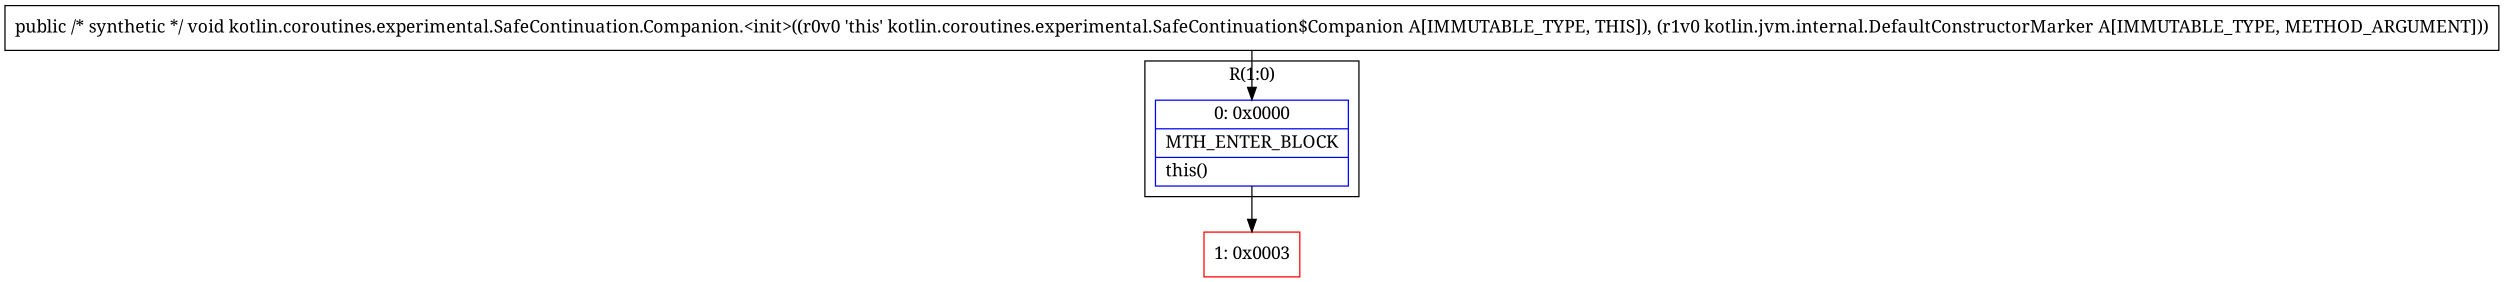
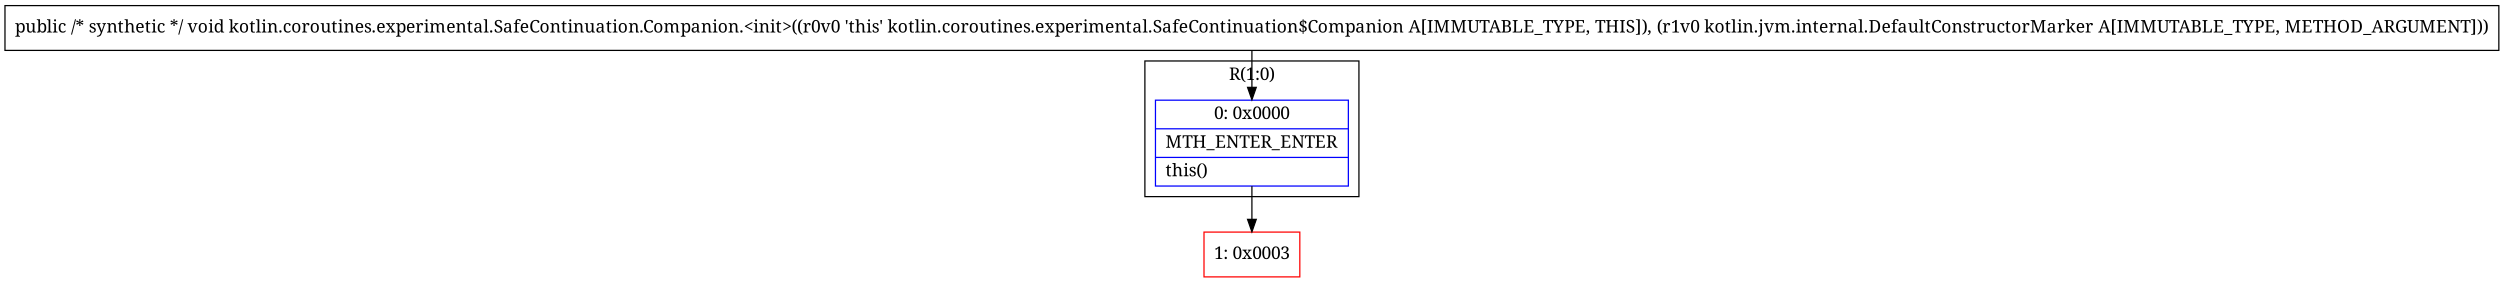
(1252, 142) -> (1252, 142)
